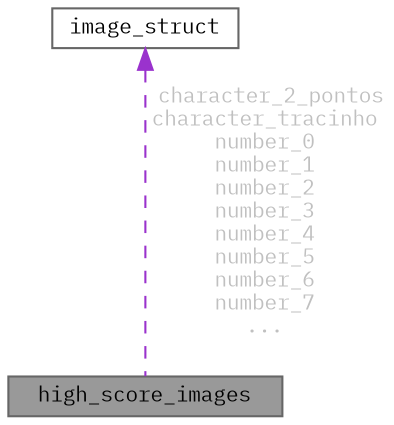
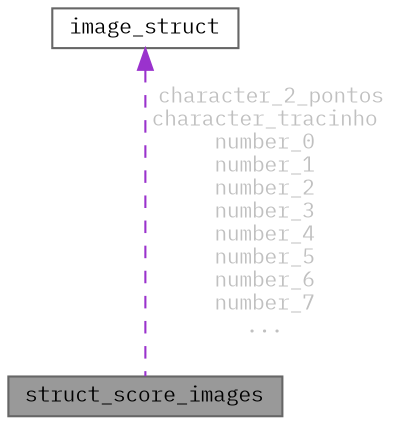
(145, 396) -> (145, 396)
